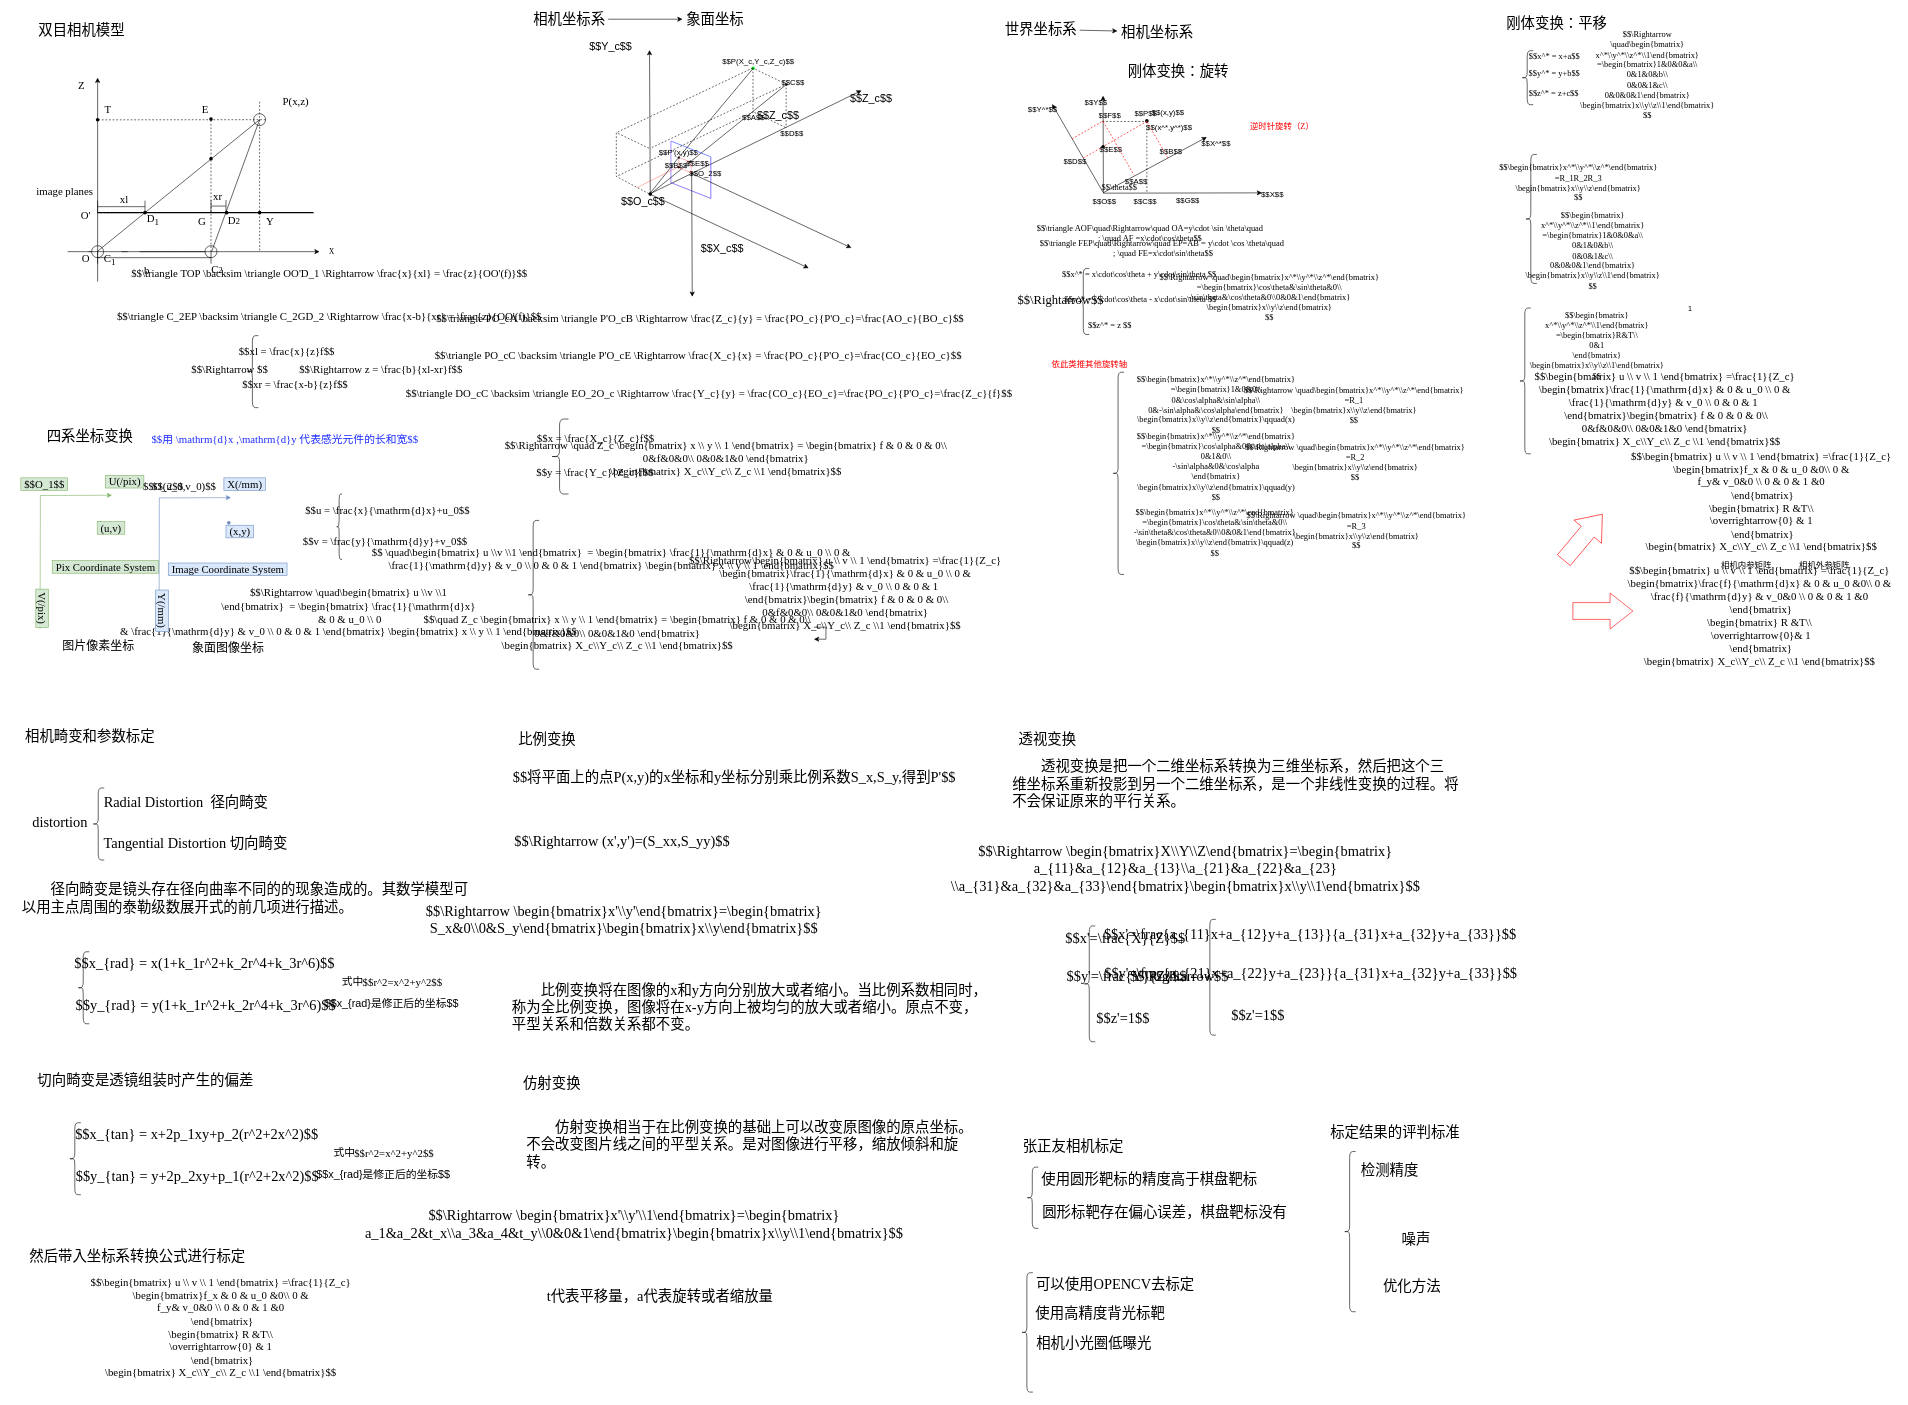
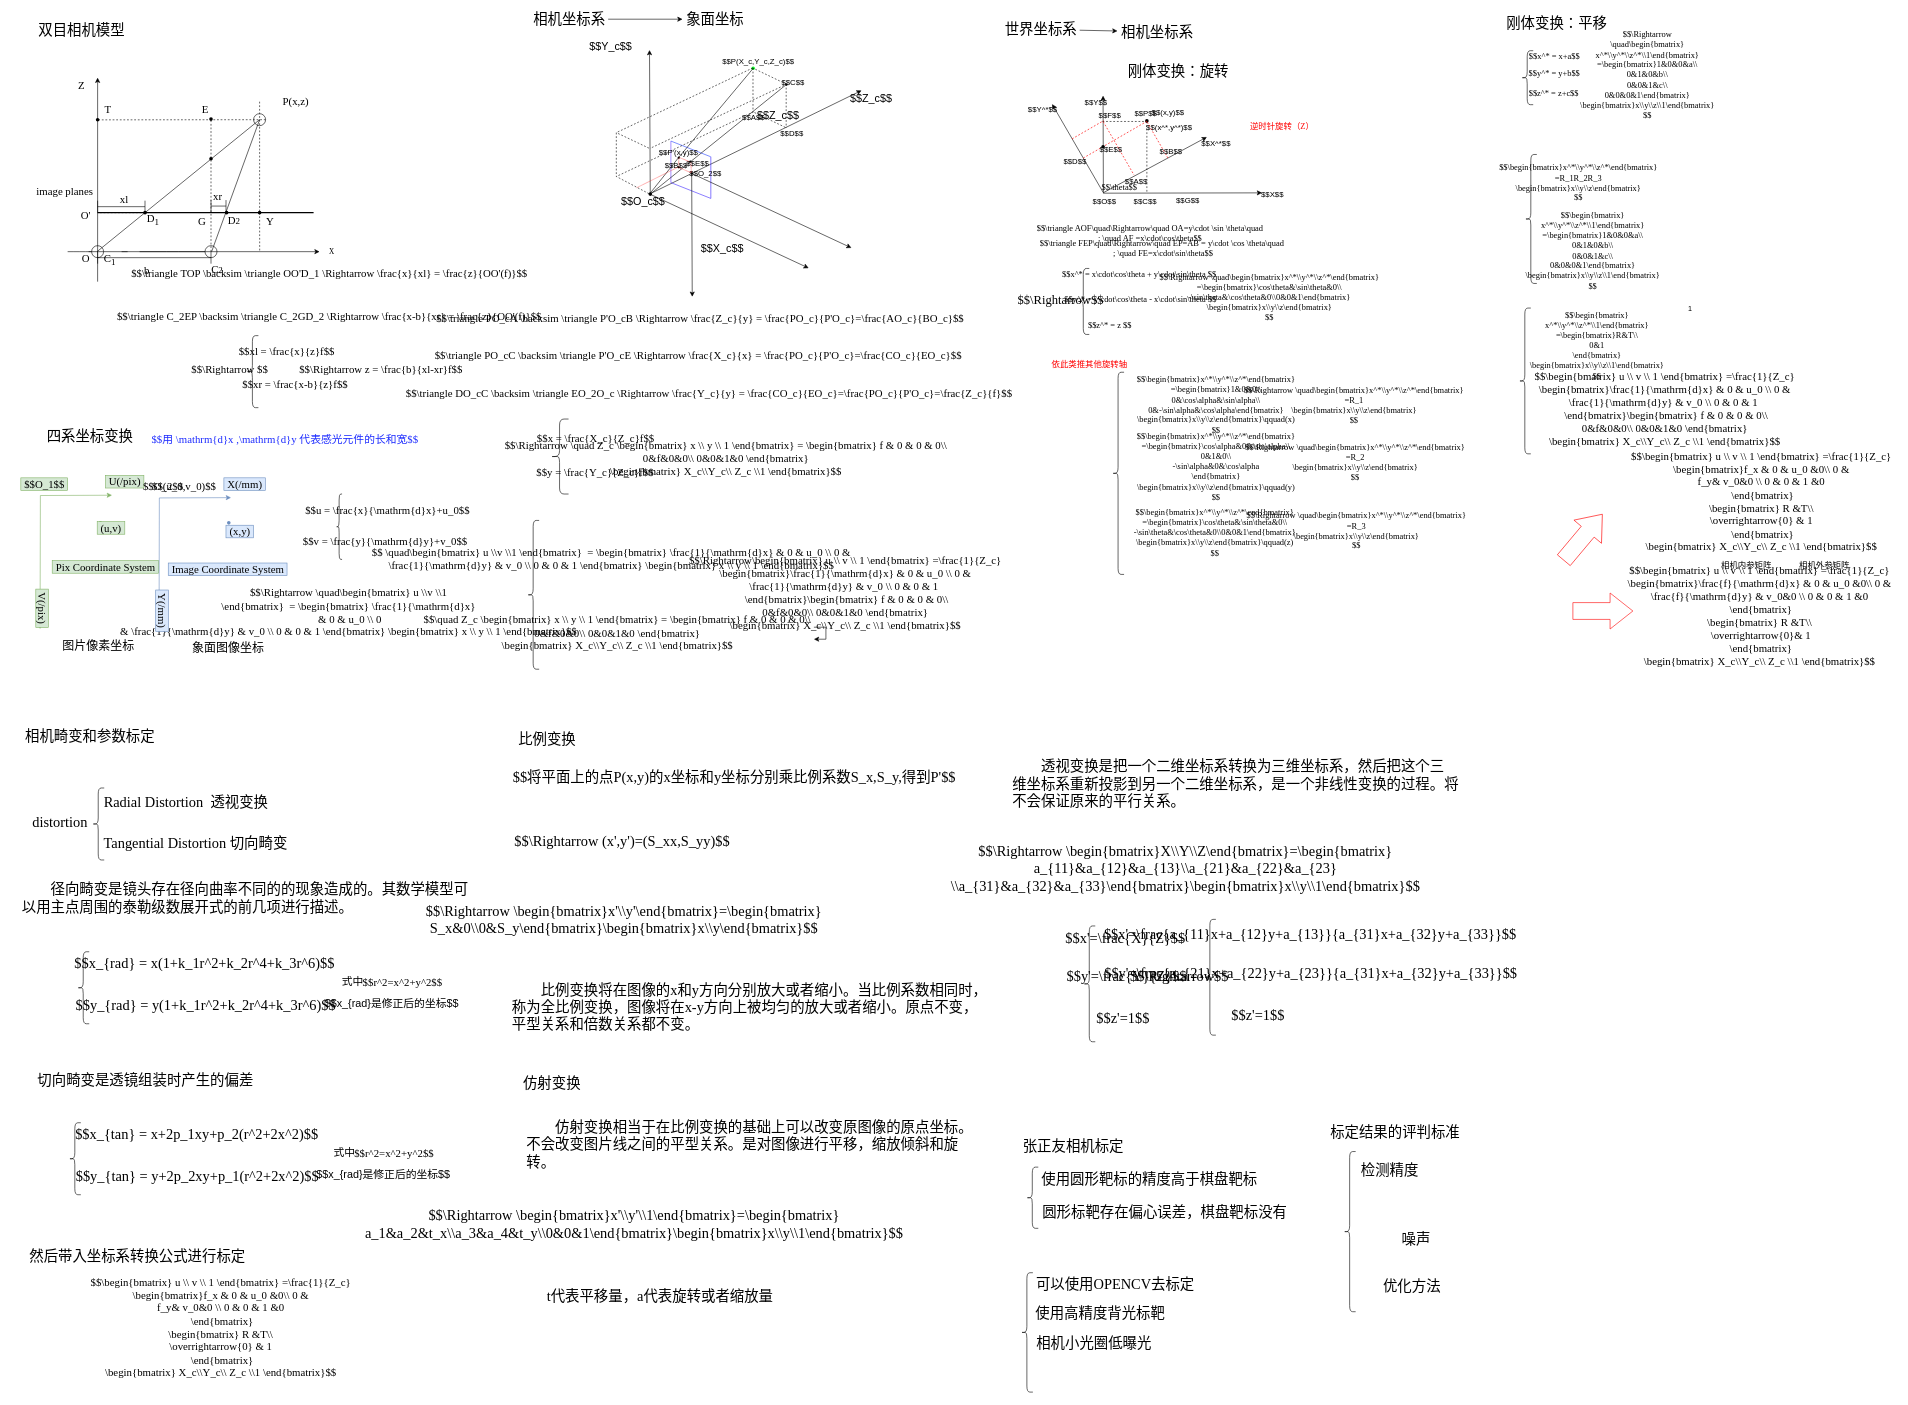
(1047, 739) -> none
(186, 803) -> (186, 803)
